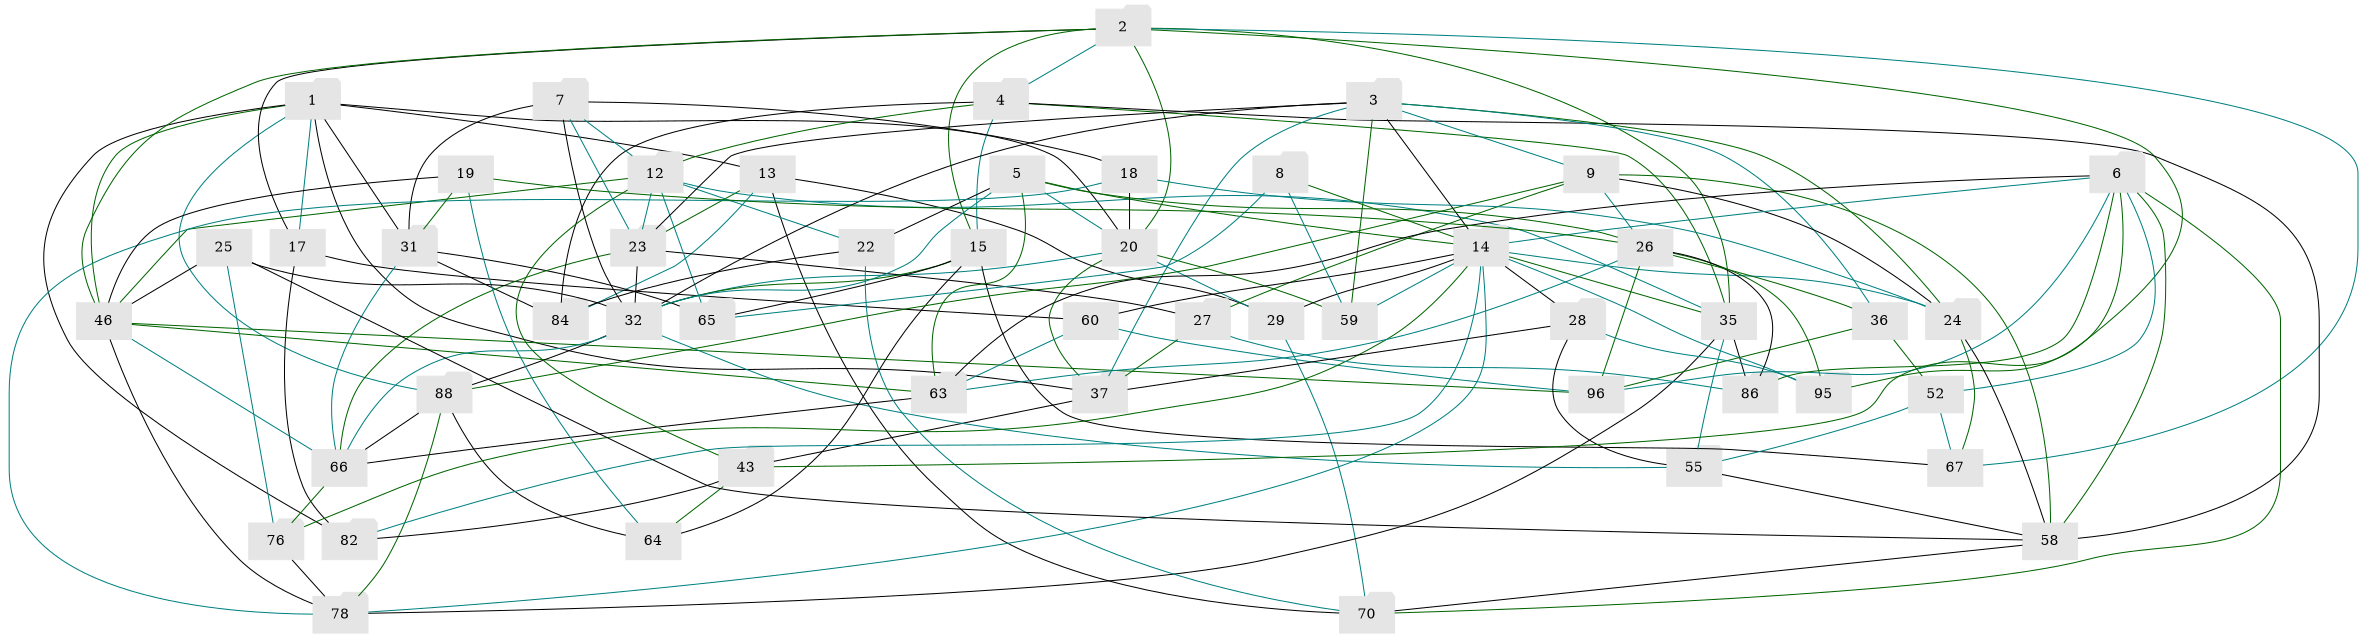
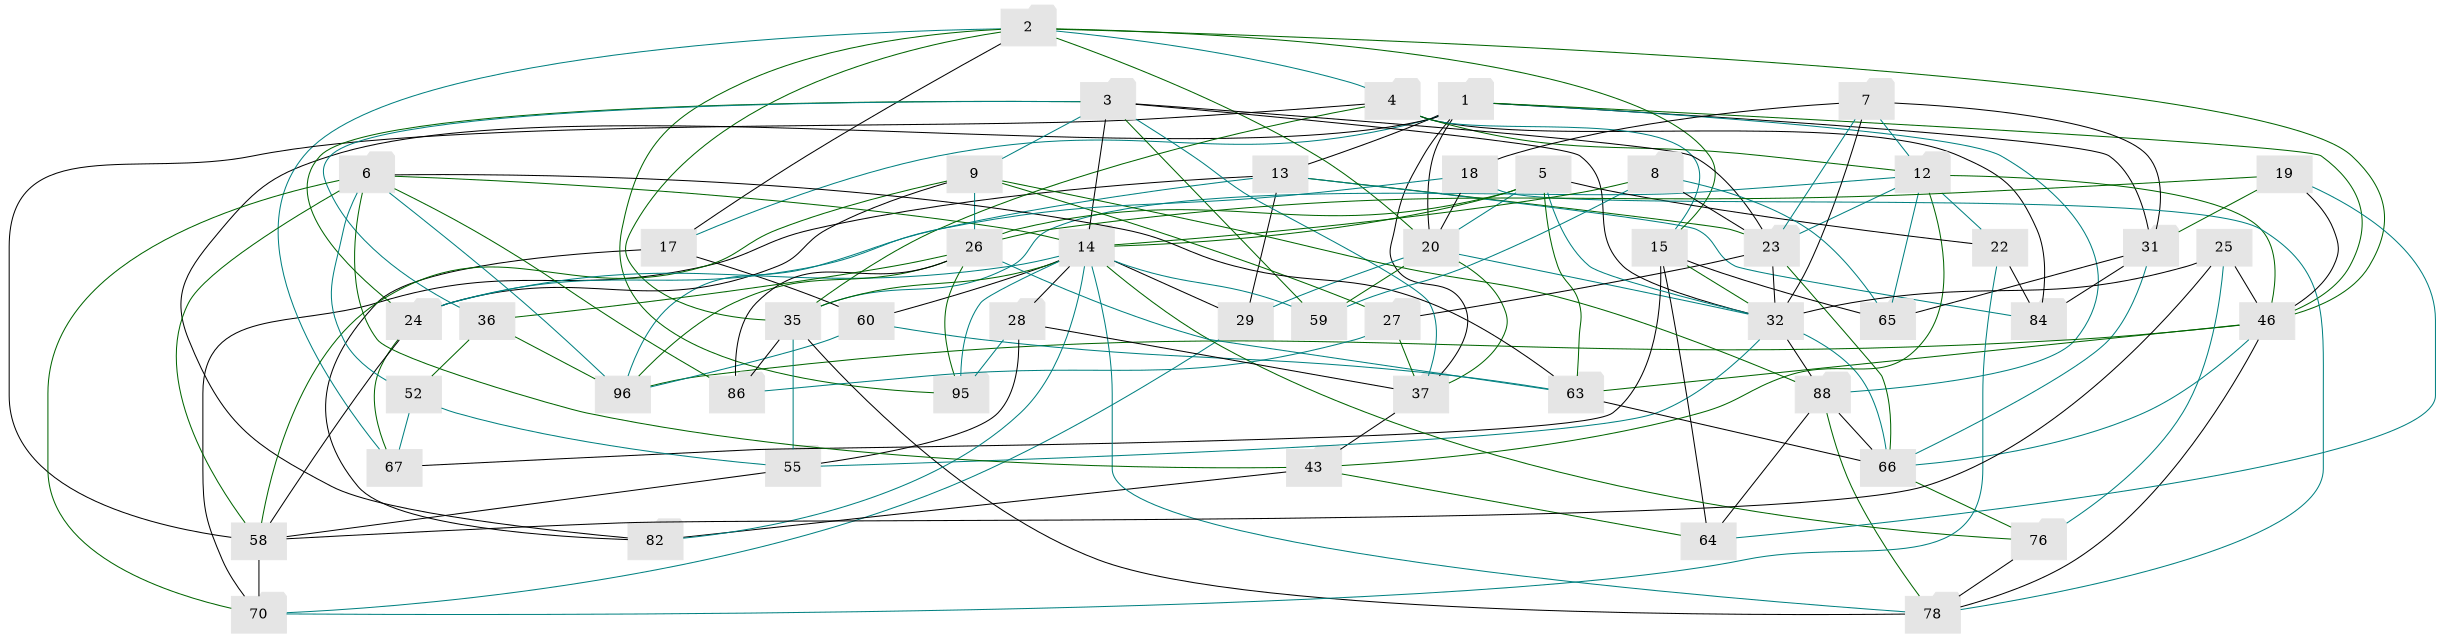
(1785, 209) -> (728, 197)
none -> (1723, 217)
none -> (916, 235)
